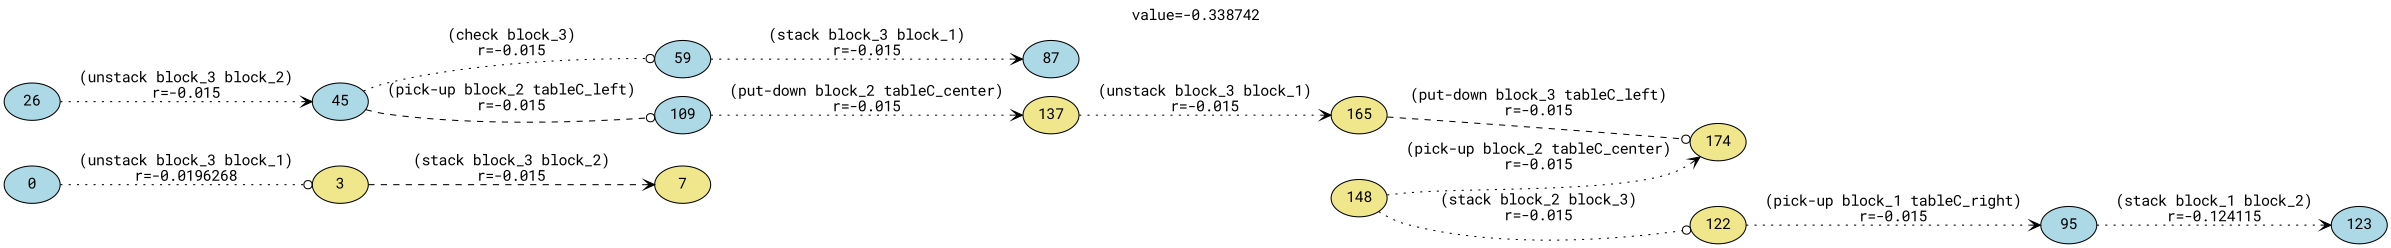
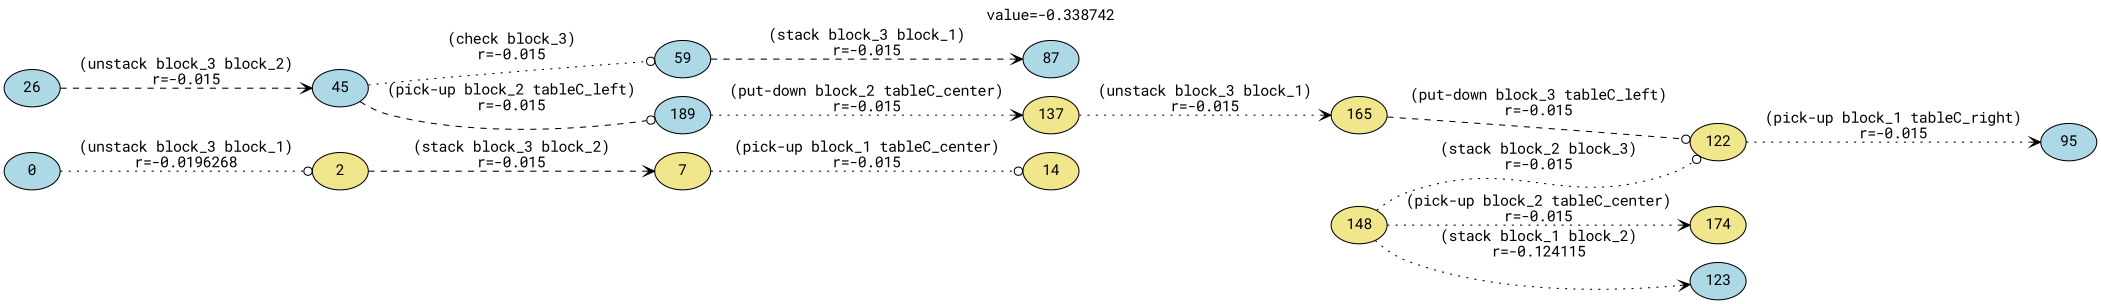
(861, 59) -> (861, 59)
(181, 102) -> (181, 88)
(683, 115) -> (683, 115)
(1534, 127) -> (1534, 127)
none -> (1051, 171)
(340, 185) -> (340, 171)
(2209, 225) -> (1523, 286)
